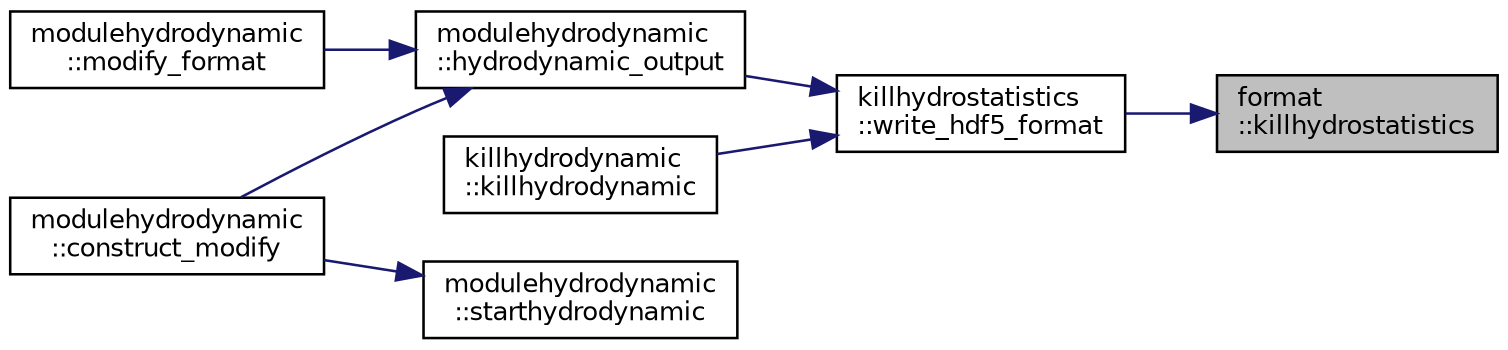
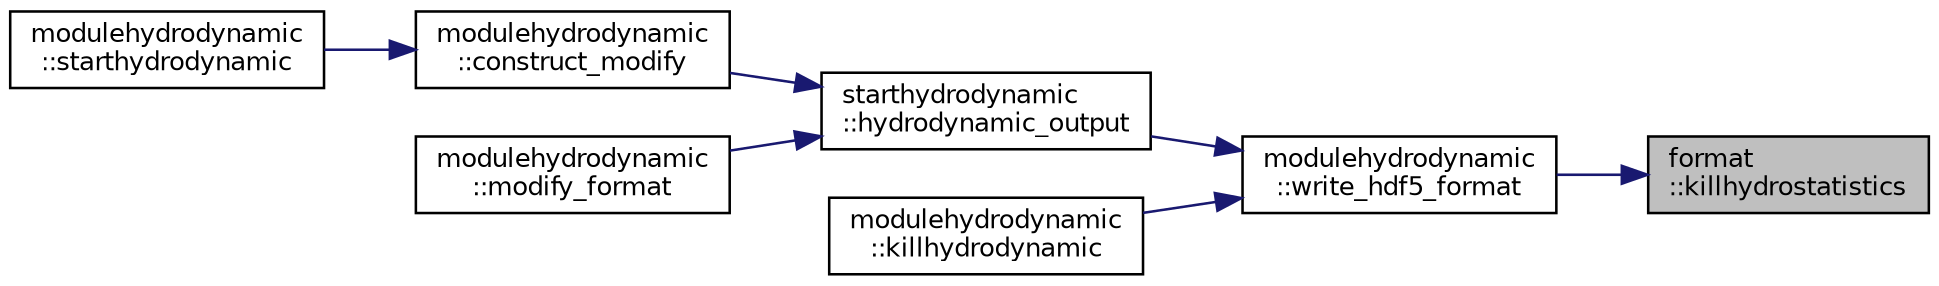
(580, 50) -> (986, 111)
(981, 114) -> (1399, 175)
(580, 175) -> (986, 236)
(360, 266) -> (357, 50)
